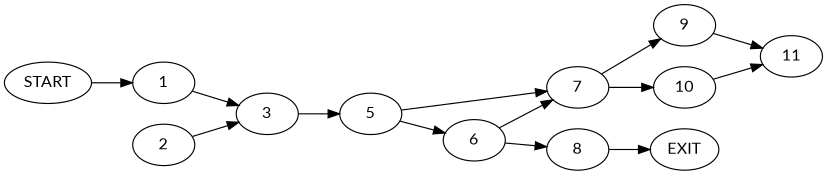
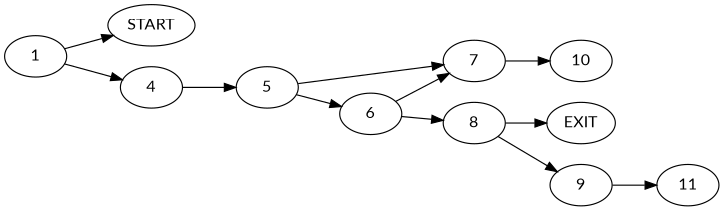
(626, 59) -> (523, 151)
(732, 74) -> none
(106, 83) -> (83, 44)
(267, 114) -> (151, 87)
(164, 145) -> none
